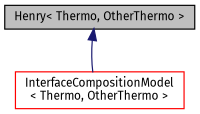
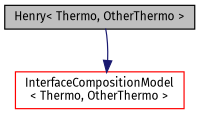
(92, 56) -> (107, 44)
